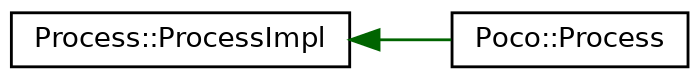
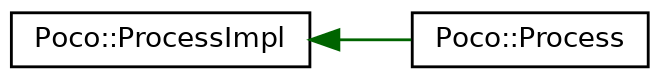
(181, 40) -> (161, 40)
